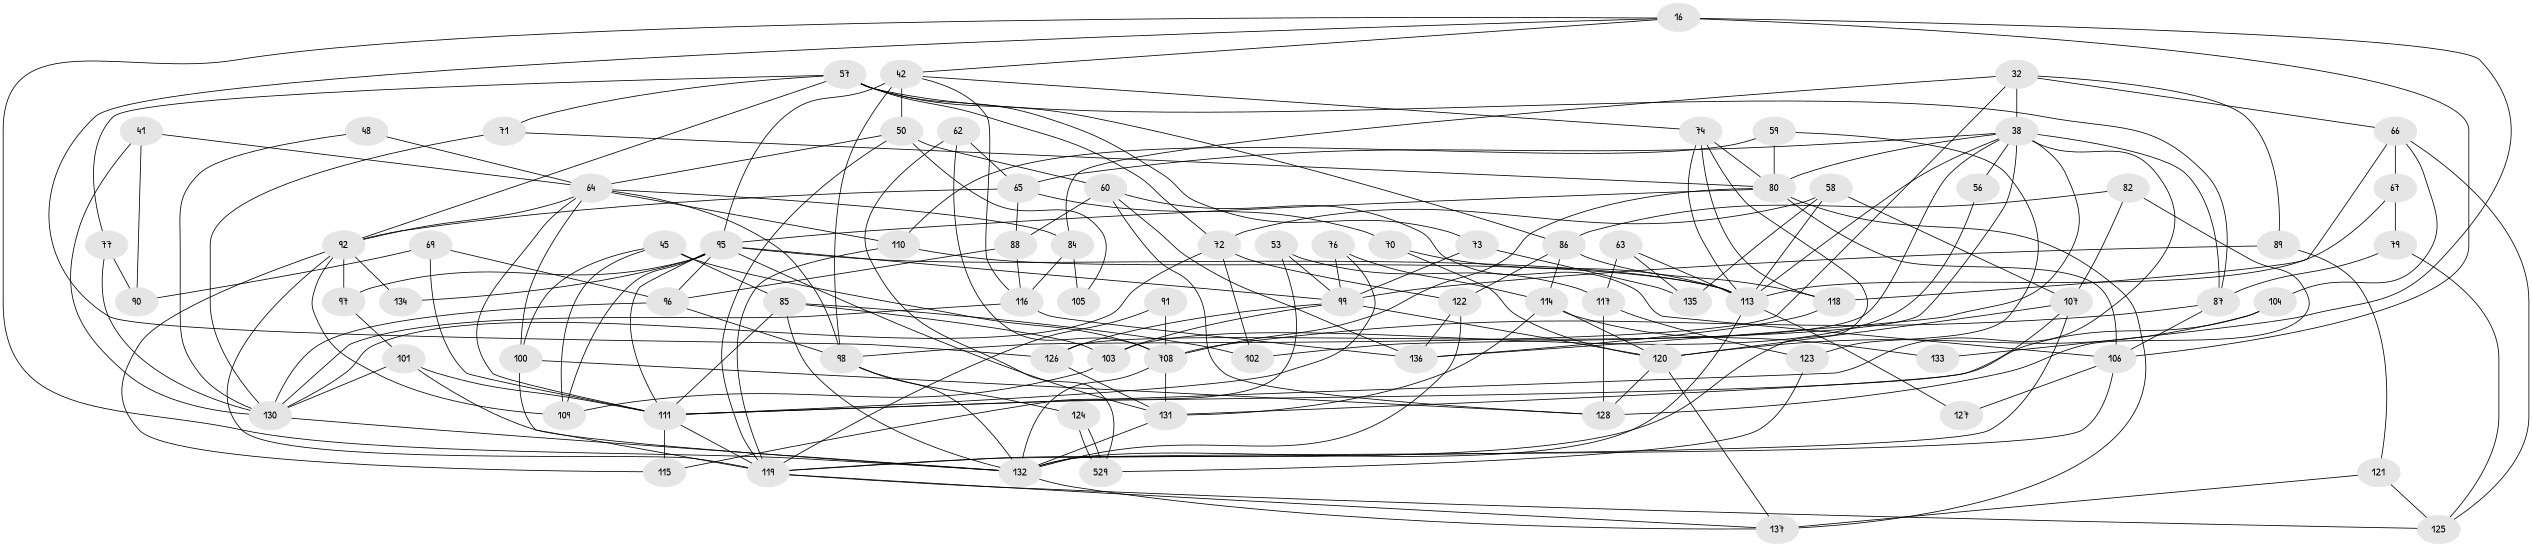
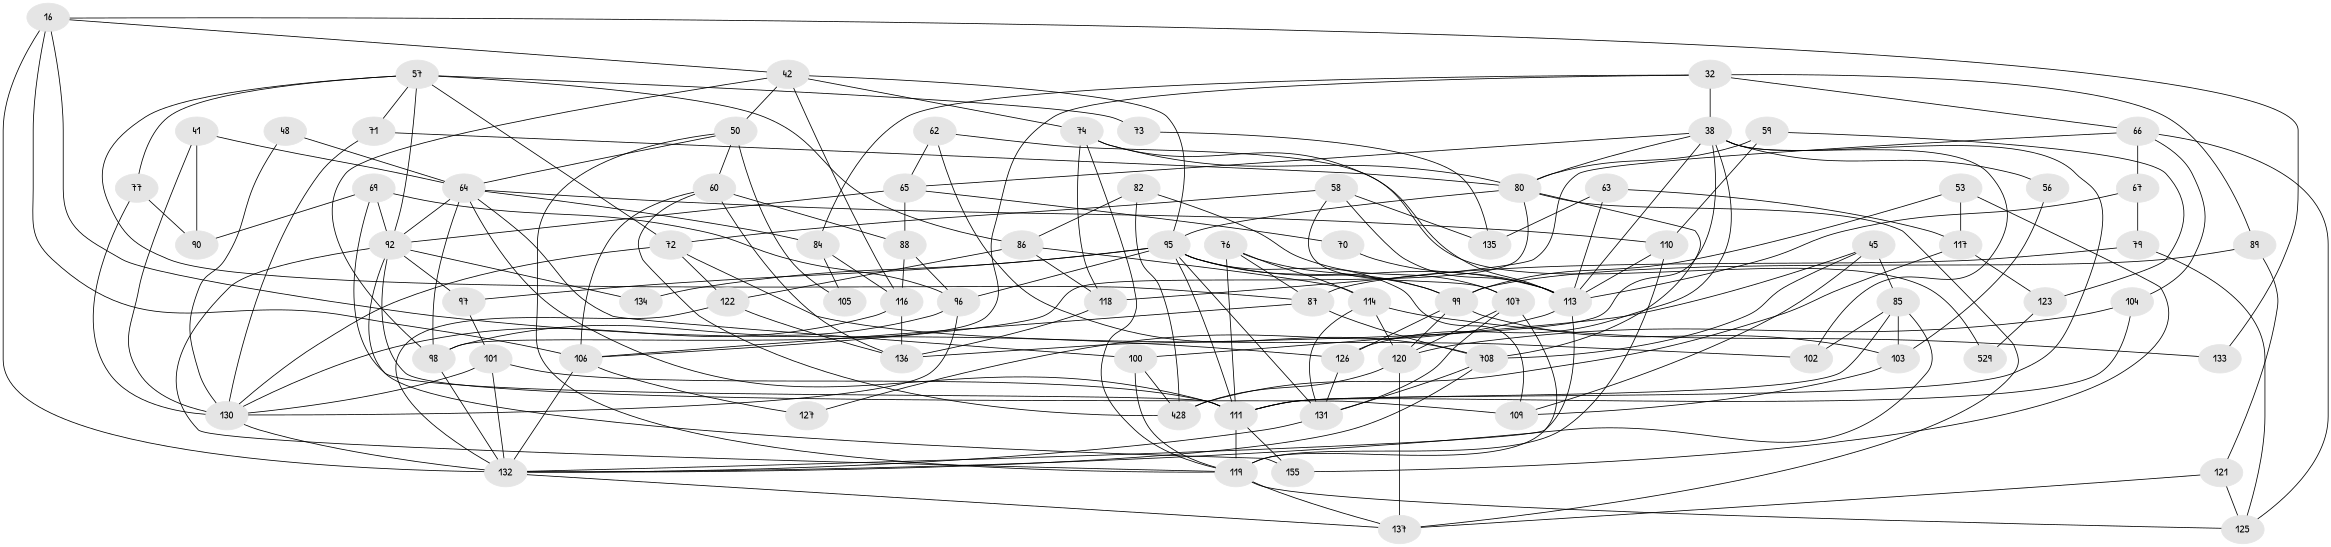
(2172, 165) -> (1269, 273)
none -> (382, 217)
(1398, 278) -> none
(1166, 302) -> none
(1518, 316) -> none
(1079, 416) -> none
(1603, 416) -> (1179, 416)
(665, 473) -> (1293, 473)
